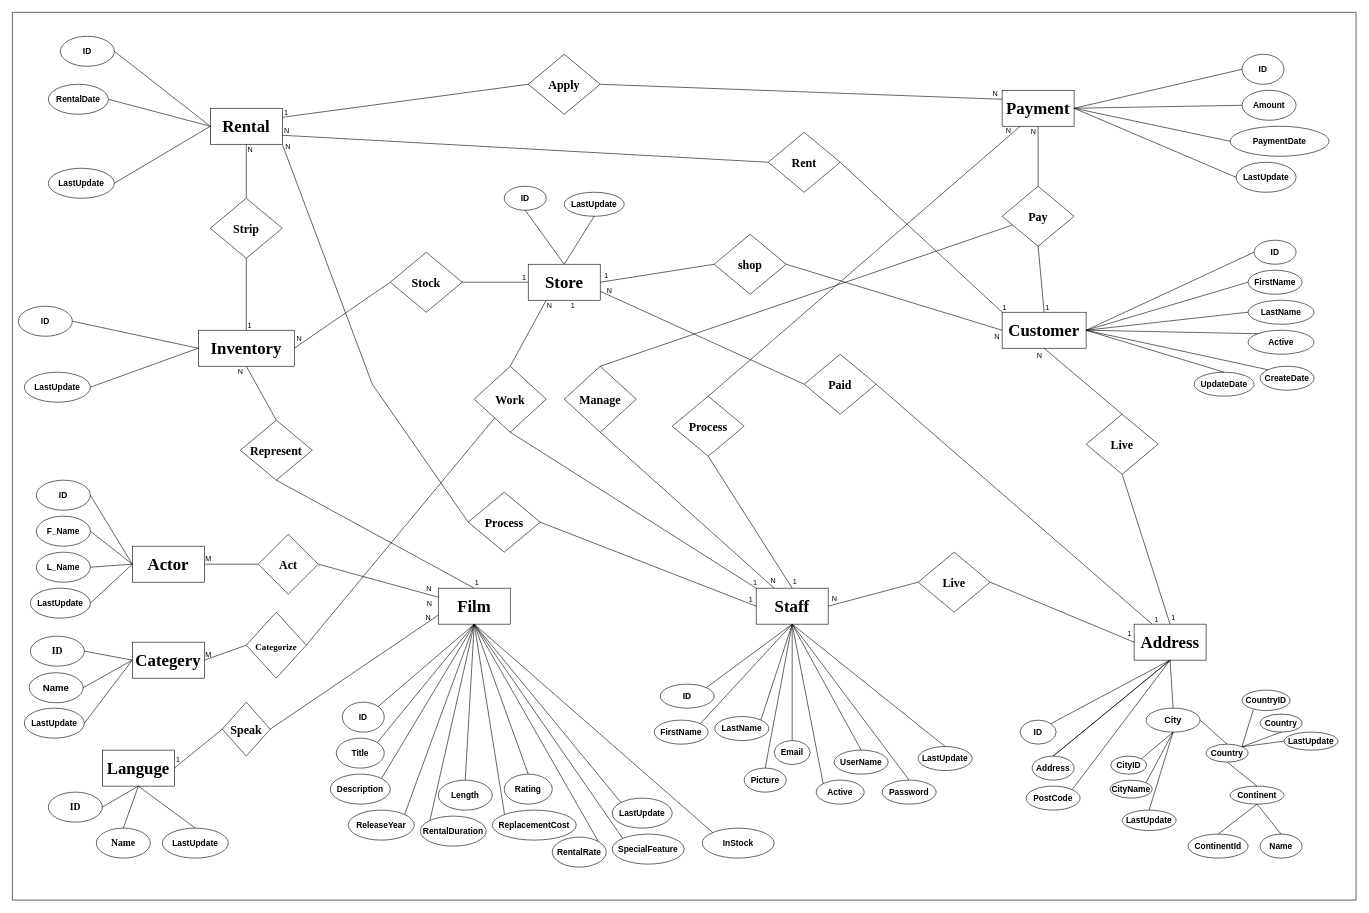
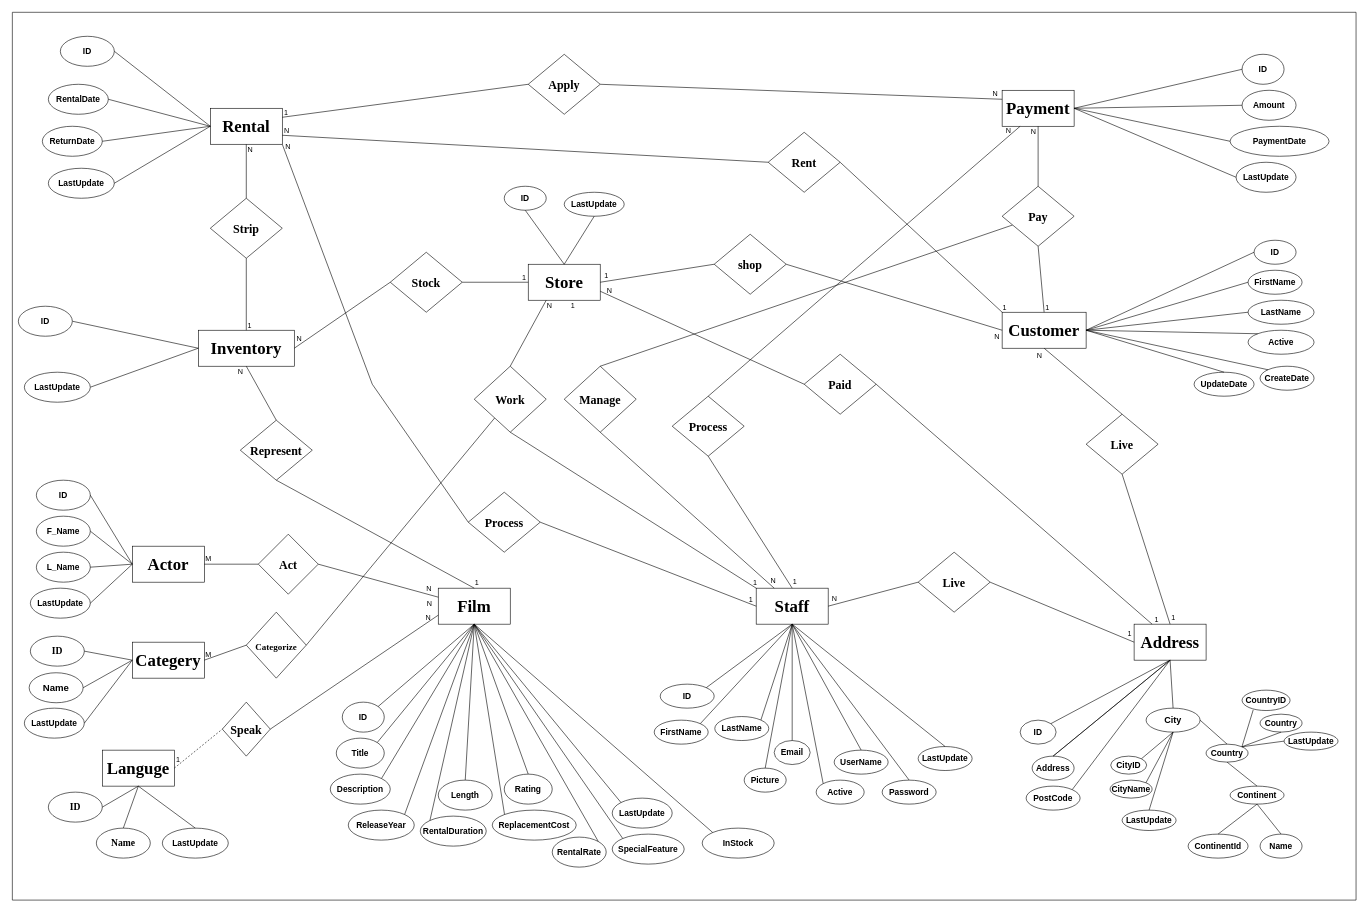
none -> (154, 134)
none -> (72, 141)
(198, 749) -> (198, 749)
